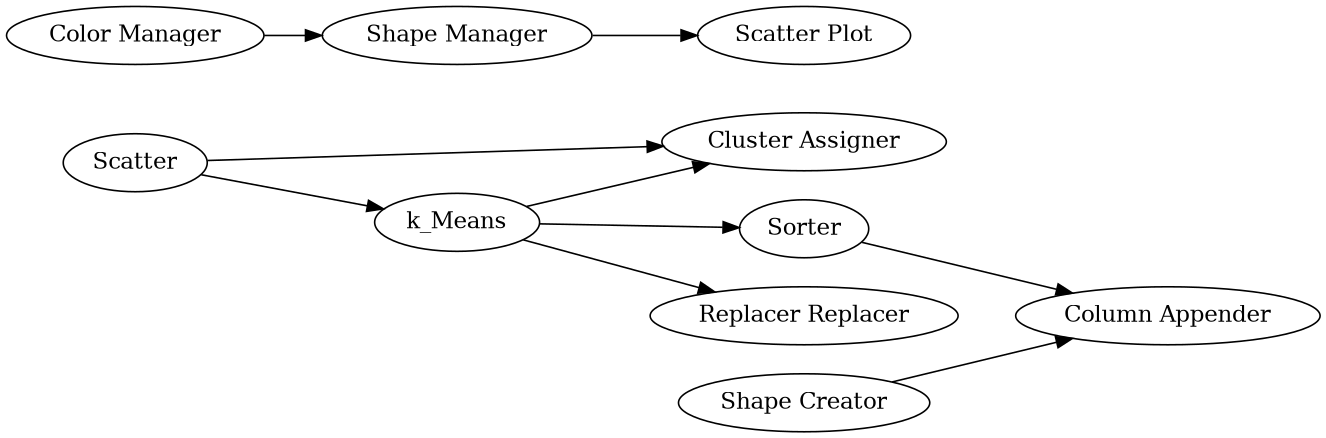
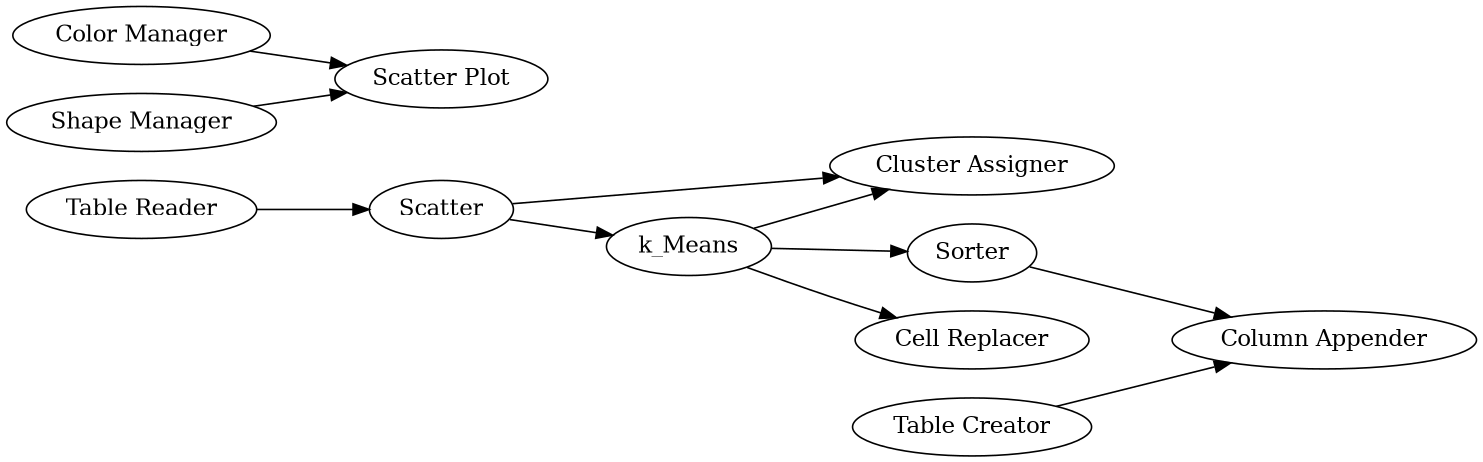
(285, 35) -> (290, 57)
none -> (142, 209)
(804, 316) -> (972, 340)
(804, 403) -> (972, 427)
